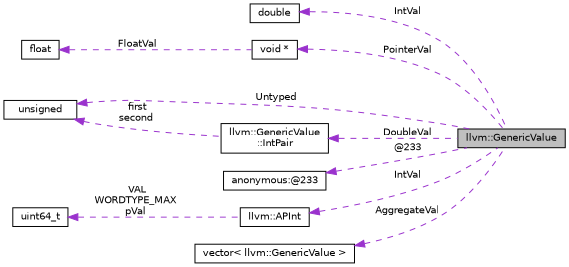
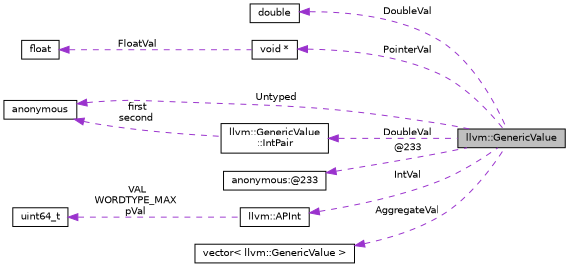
(406, 12) -> (406, 12)
(40, 110) -> (40, 110)
